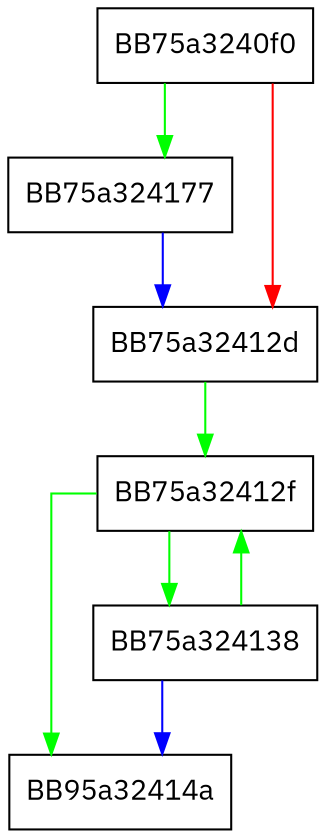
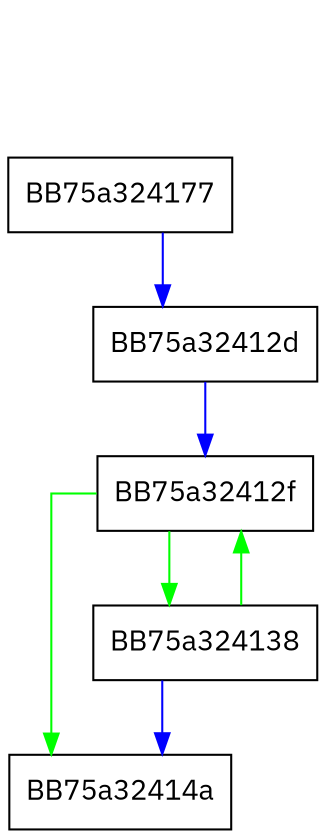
(205, 46) -> none
(205, 408) -> (205, 408)
(120, 792) -> (120, 792)
